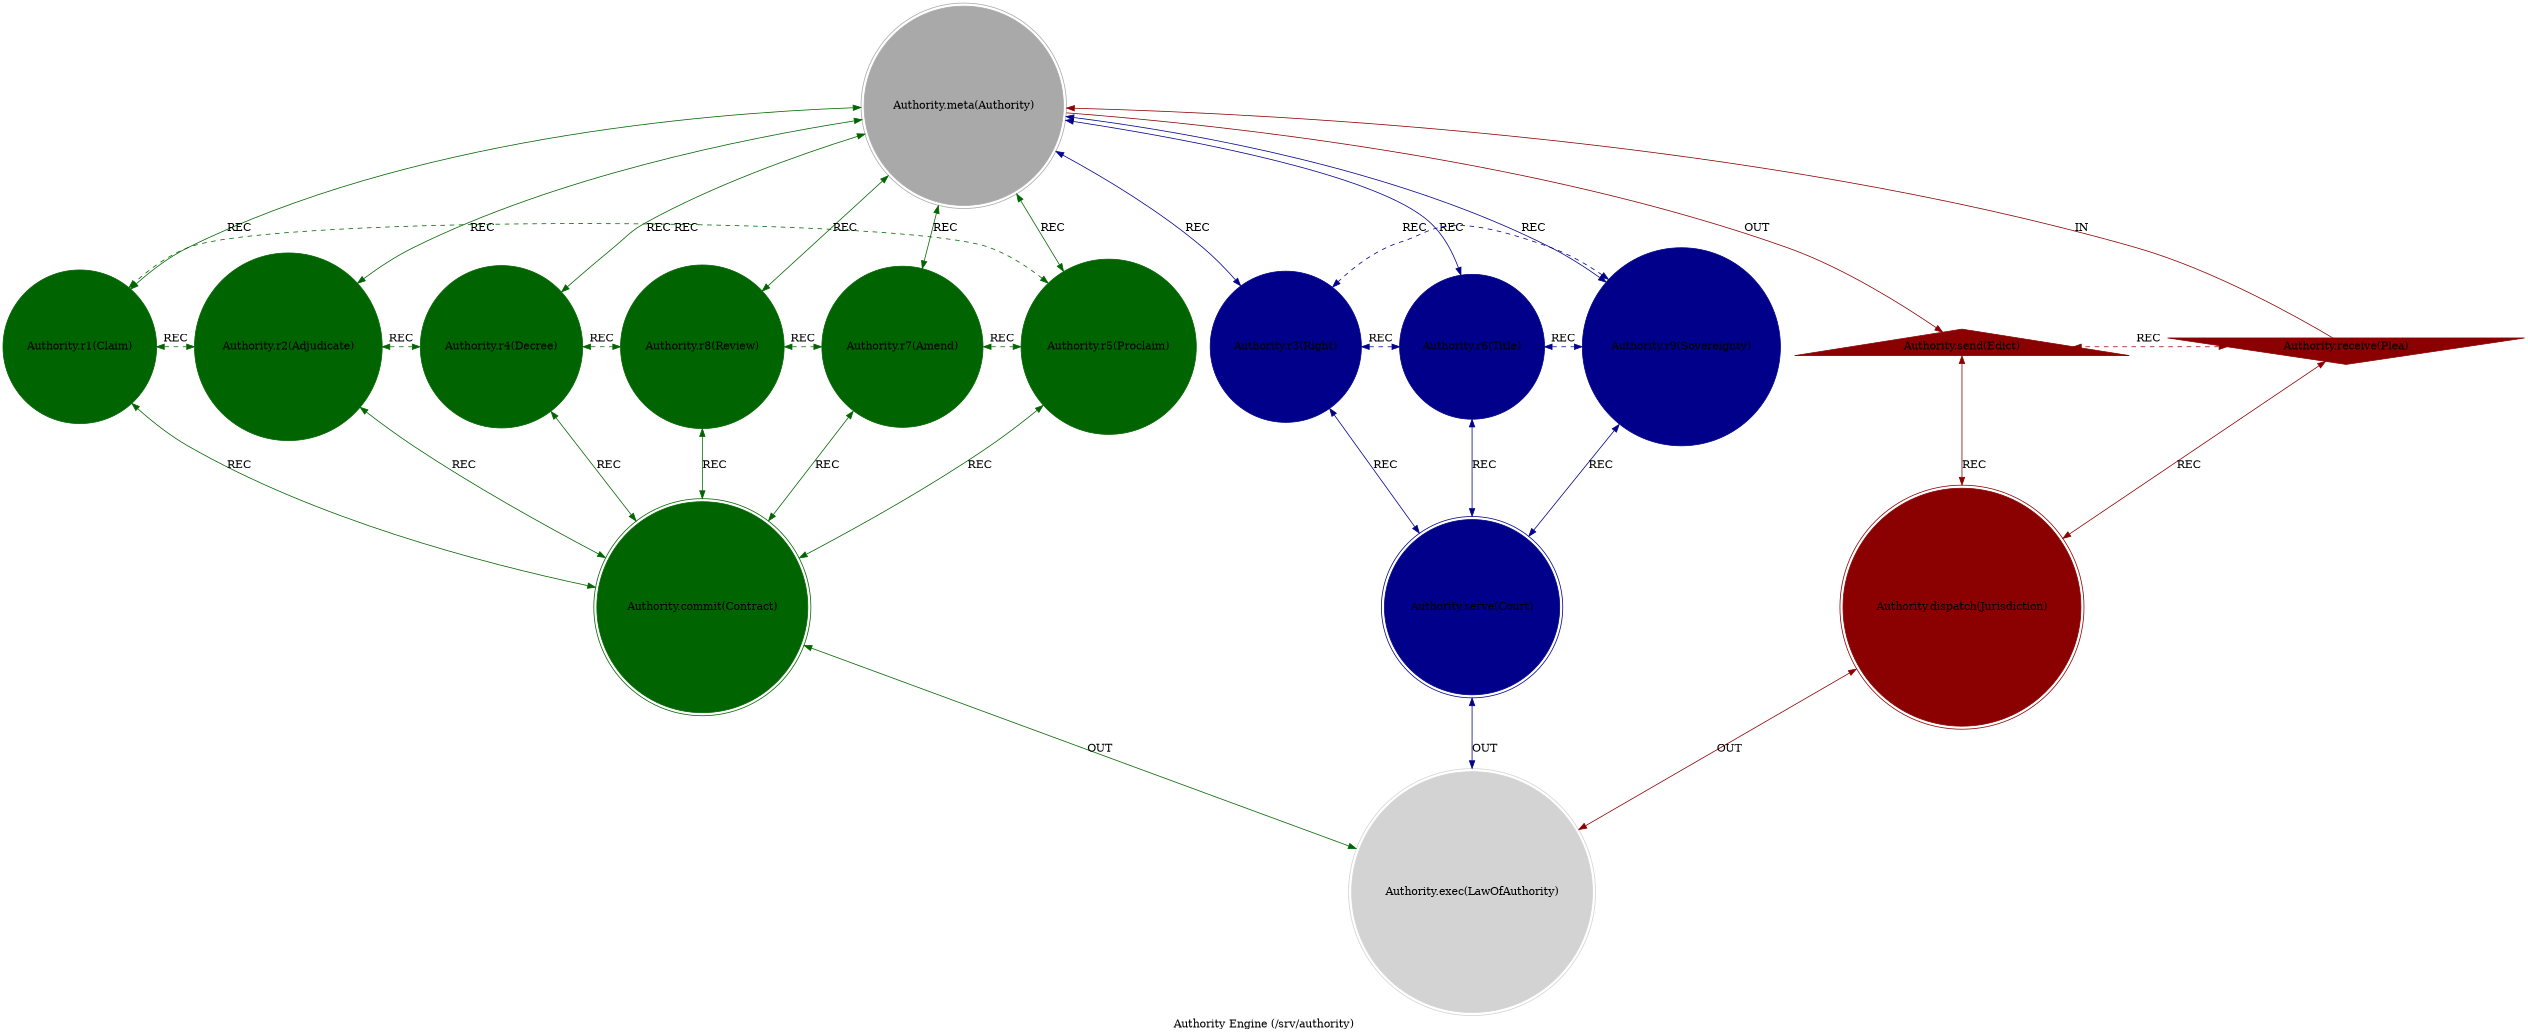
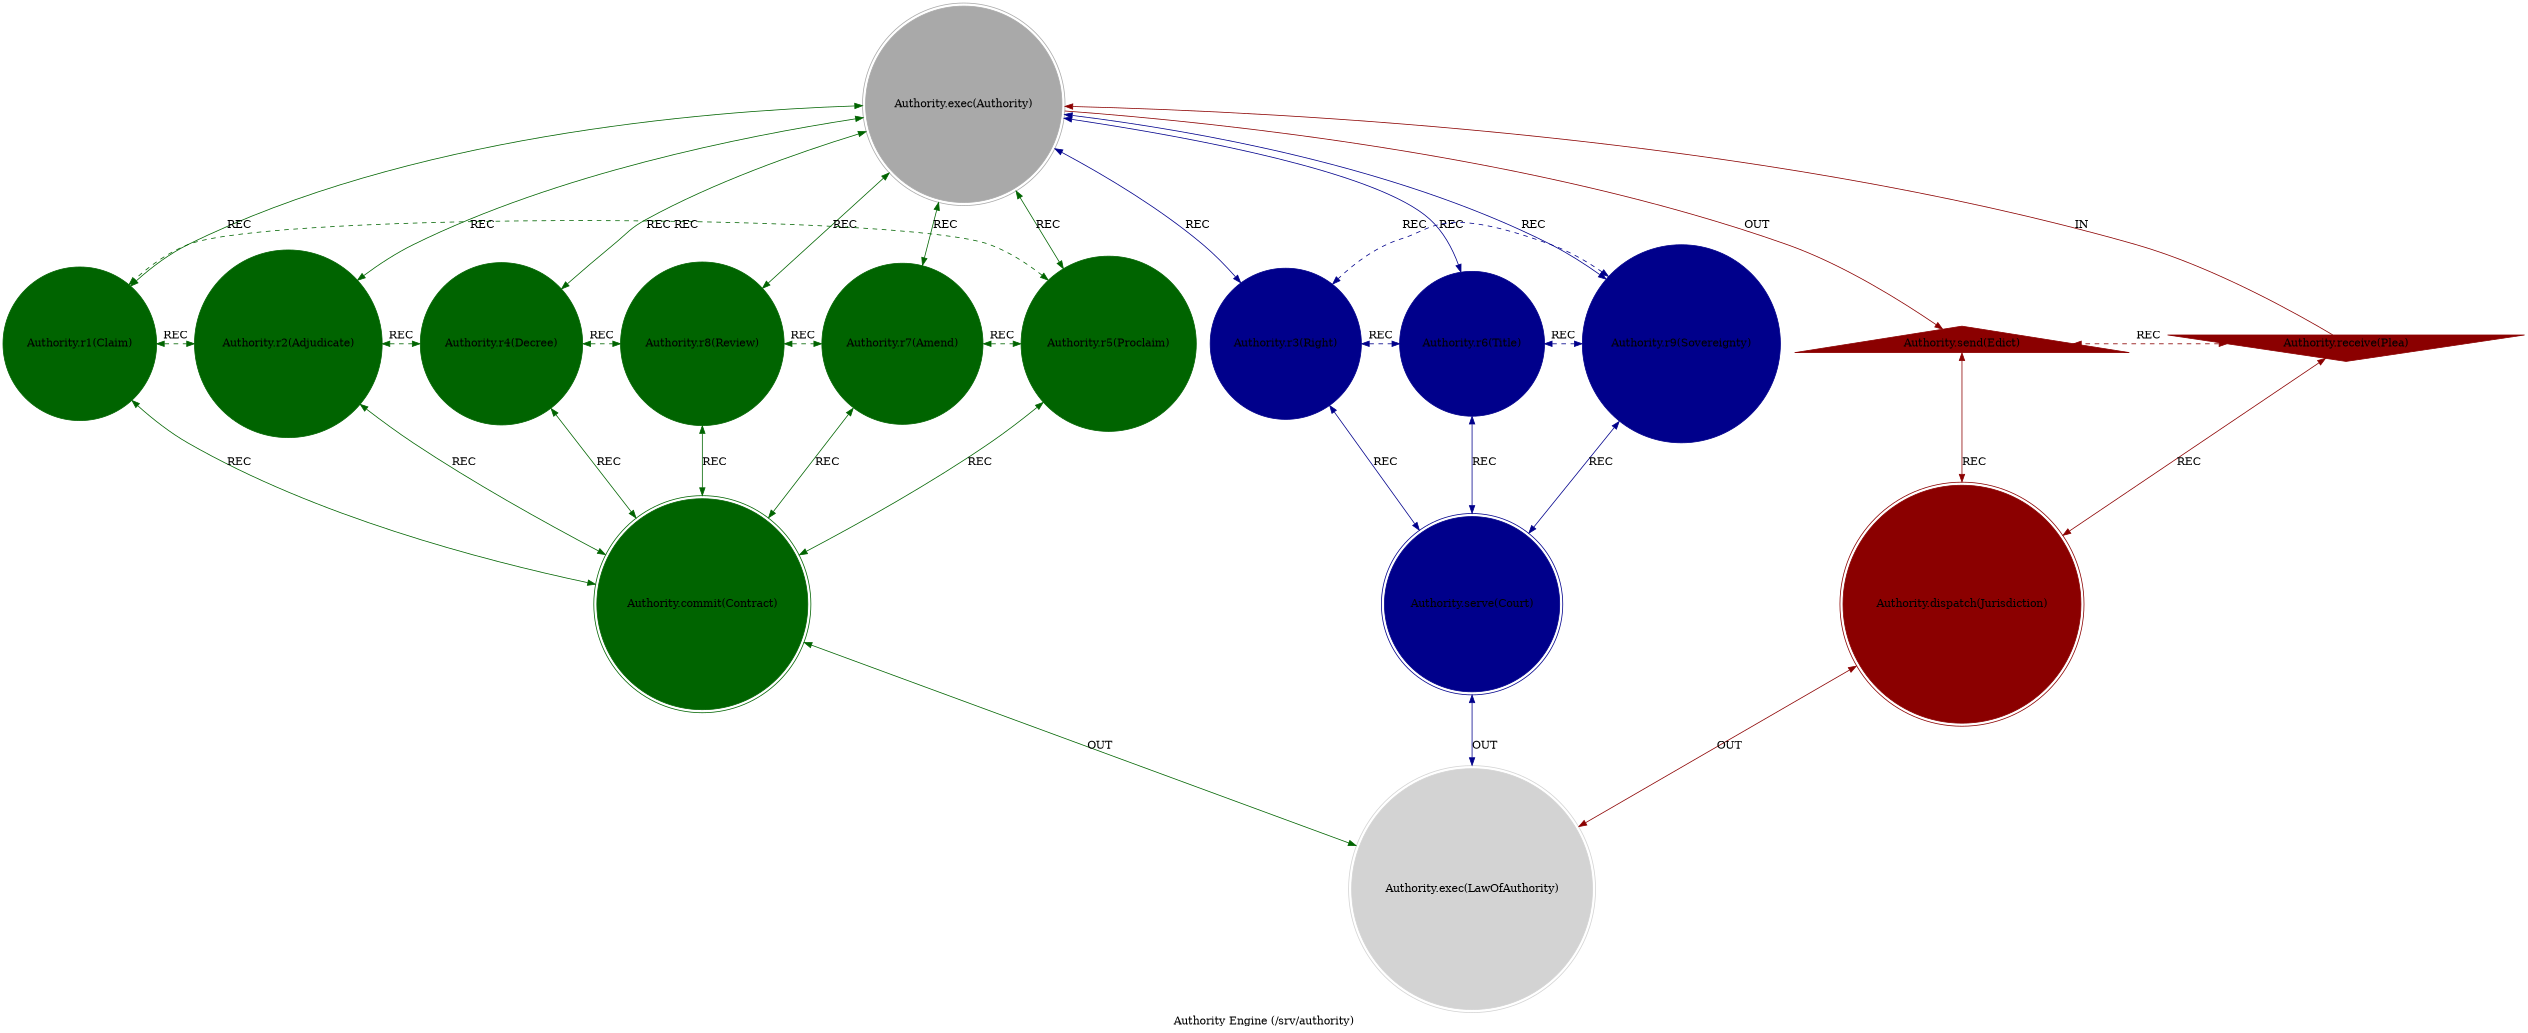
(964, 106) -> (964, 104)
